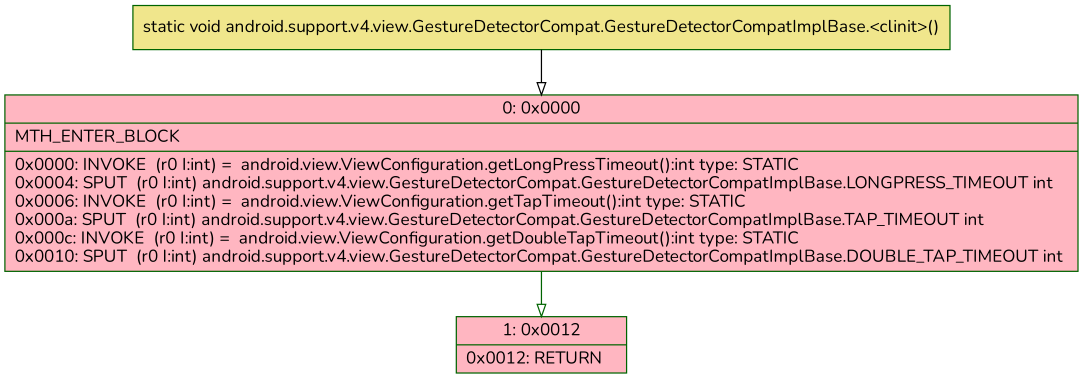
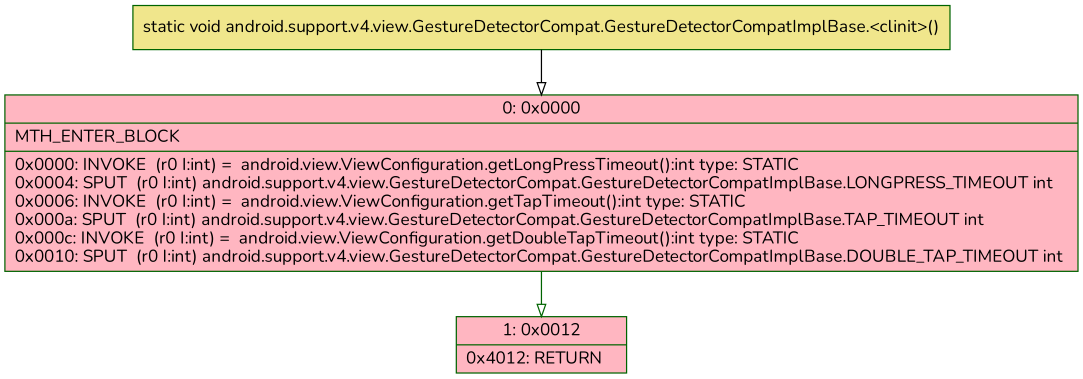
(541, 358) -> (541, 358)
